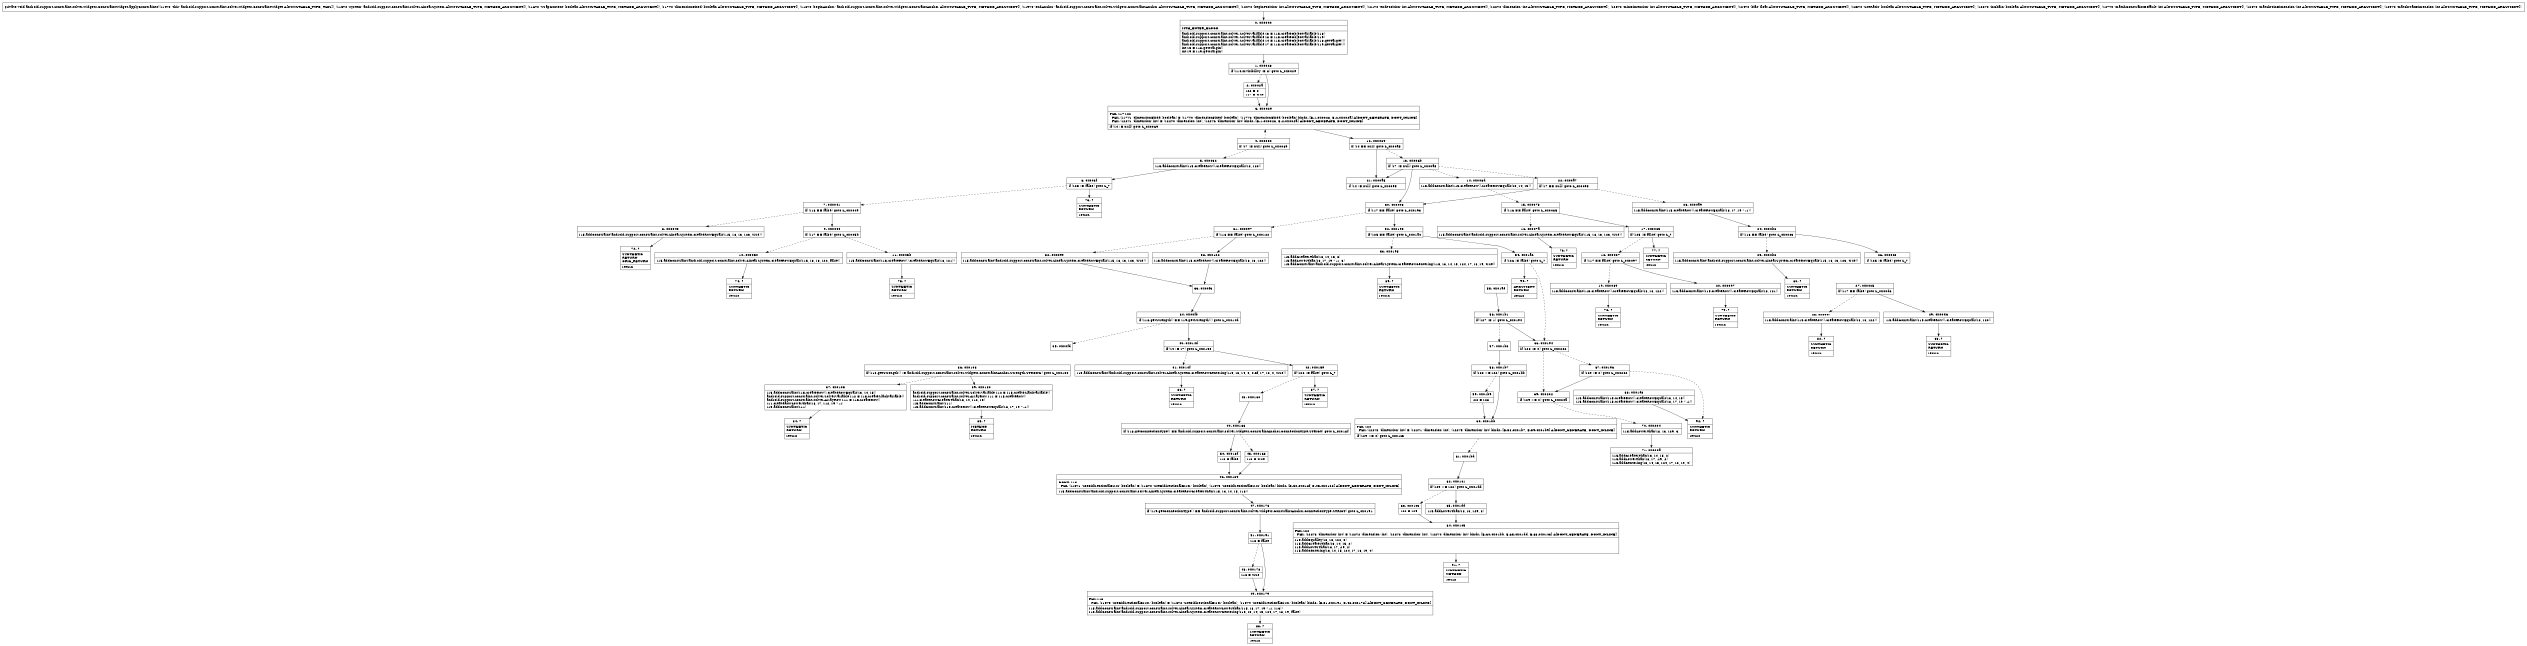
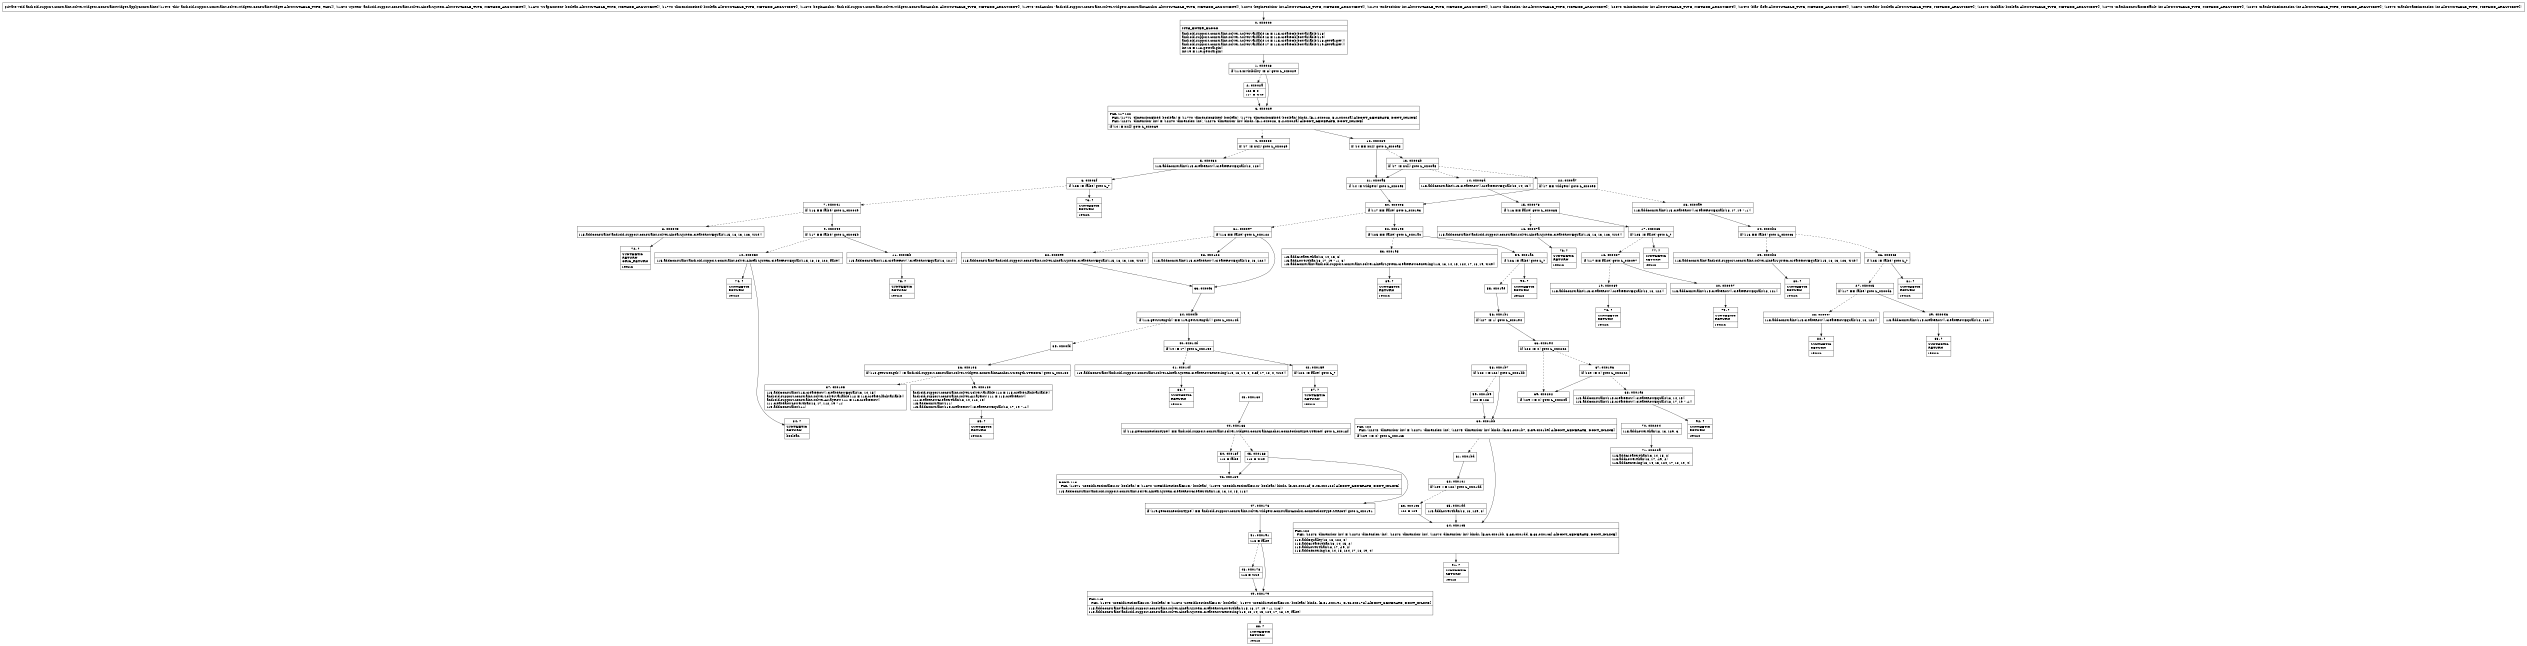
(1265, 135) -> (1262, 133)
(1373, 186) -> (1376, 186)
(1409, 186) -> (1385, 195)
(1564, 186) -> (1568, 186)
(1503, 195) -> (1503, 195)
(1836, 240) -> (1836, 240)
(866, 245) -> (866, 245)
none -> (1877, 272)
(1207, 273) -> (1263, 275)
(1524, 287) -> (1524, 287)
none -> (1910, 289)
(1544, 299) -> (1511, 273)
(1499, 346) -> none
none -> (1021, 357)
(1681, 377) -> (1618, 382)
(1283, 384) -> none
(816, 414) -> (758, 349)
(1593, 415) -> none
(979, 427) -> (981, 427)
(792, 436) -> (793, 436)
(1233, 442) -> (1233, 442)
none -> (1495, 481)
(1456, 495) -> none
(1247, 498) -> (1367, 465)
(1454, 574) -> (1453, 574)
